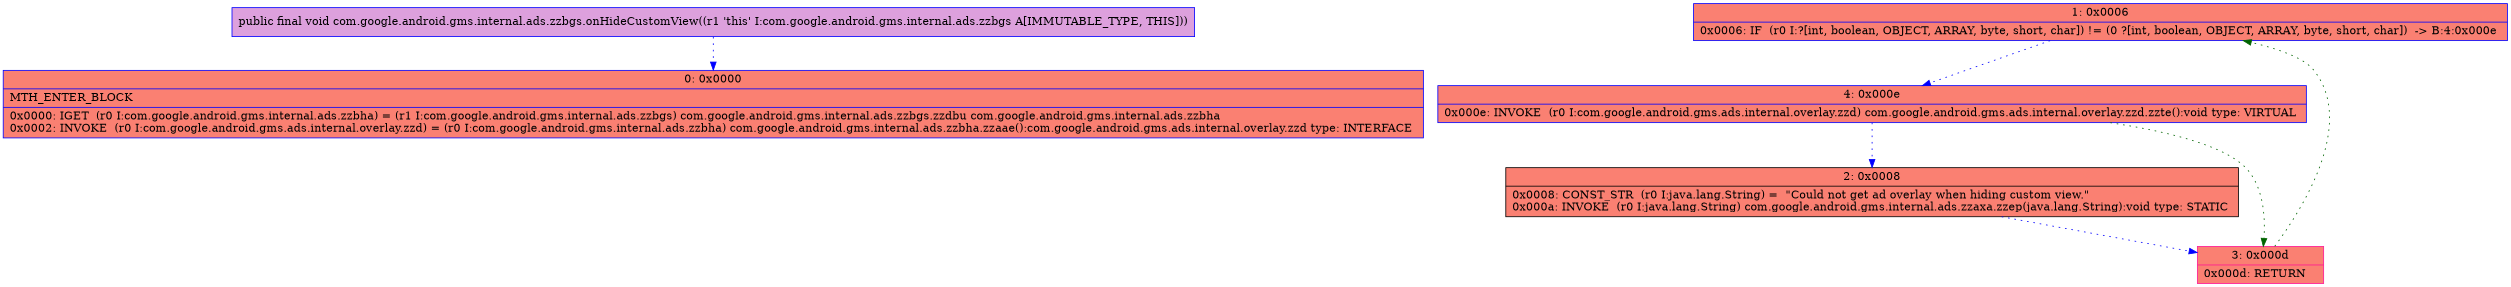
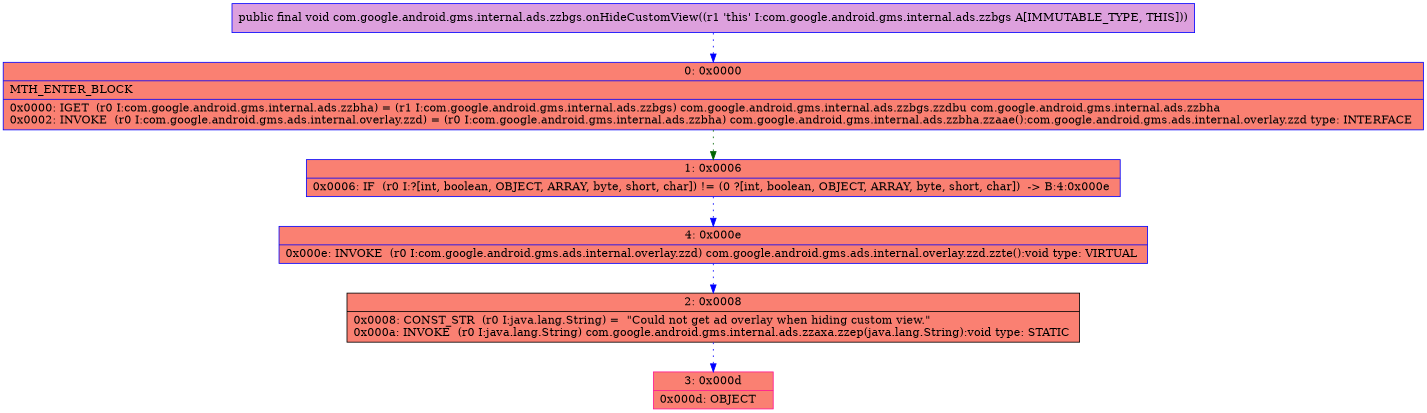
(2328, 129) -> (713, 141)
(2216, 149) -> none
(2261, 274) -> (713, 399)
